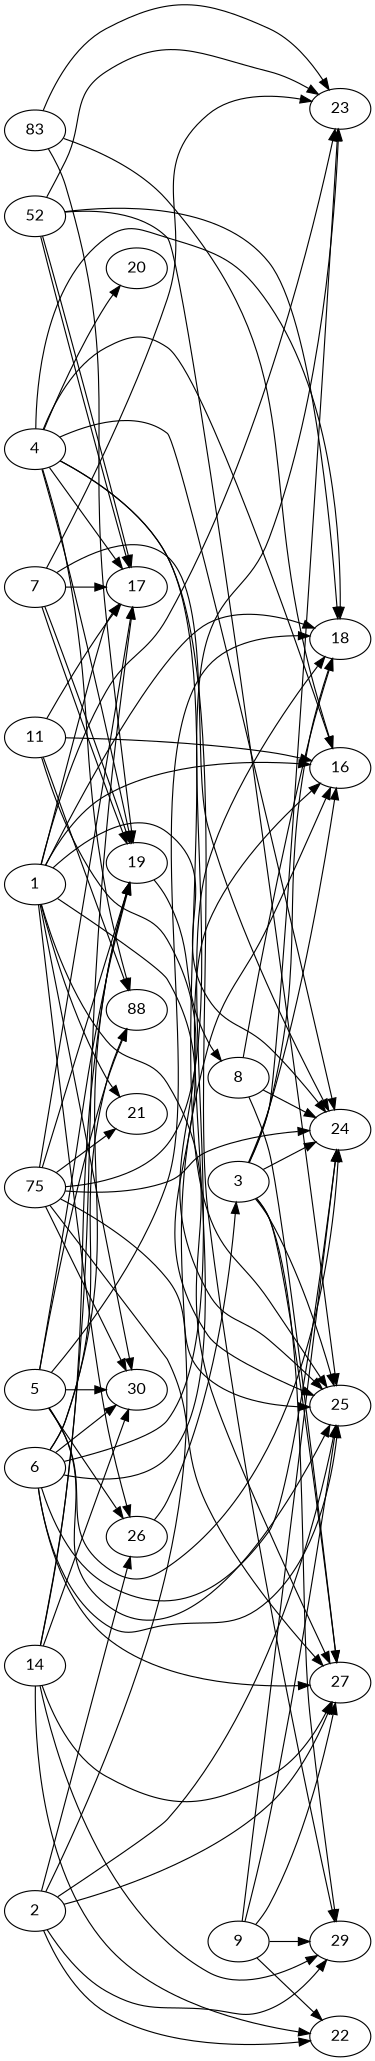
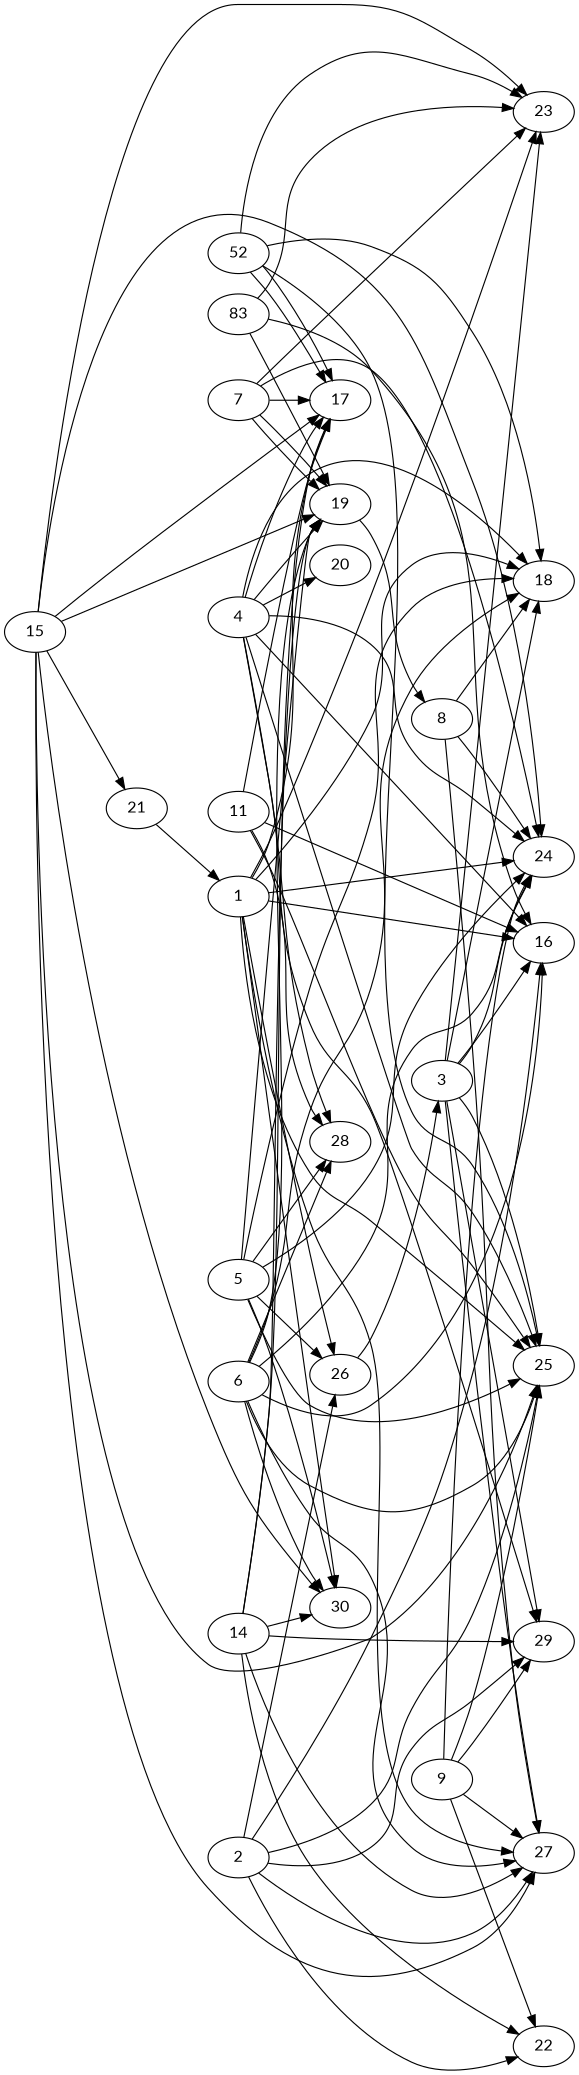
(74, 1008) -> (183, 849)
(137, 1010) -> (340, 1142)
(35, 1187) -> (35, 632)
